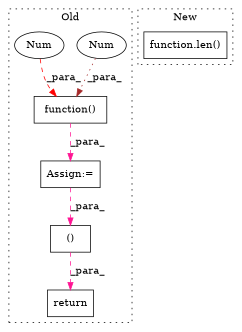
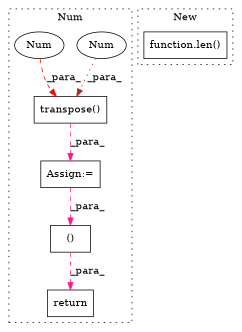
(70, 17) -> (70, 17)
(70, 110) -> (70, 110)
